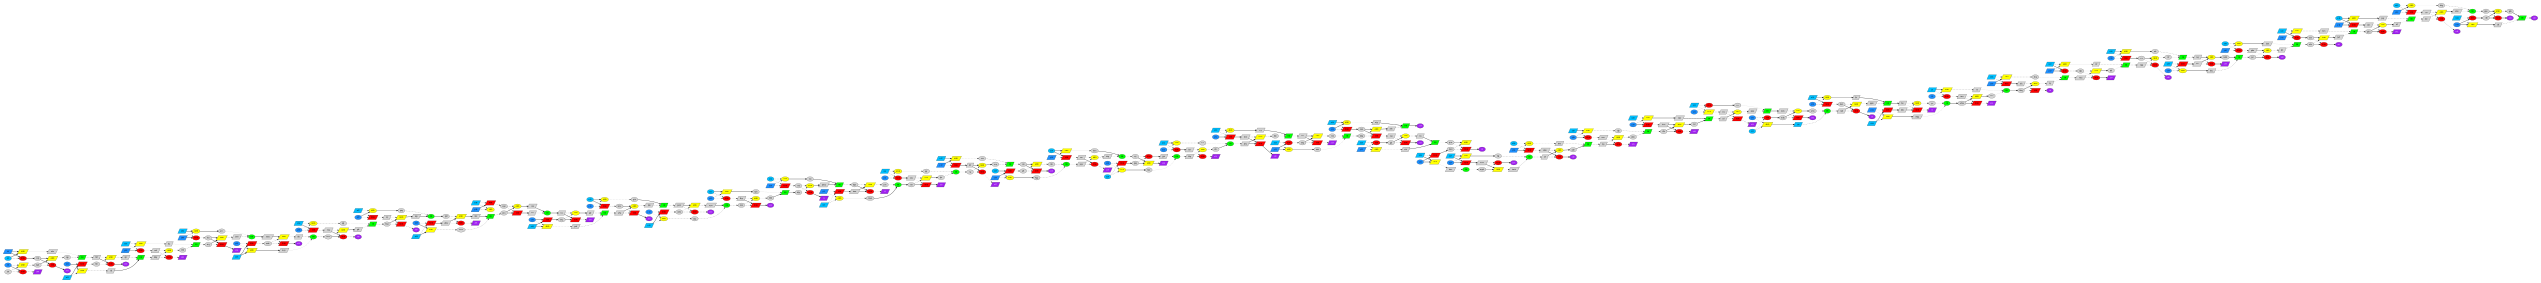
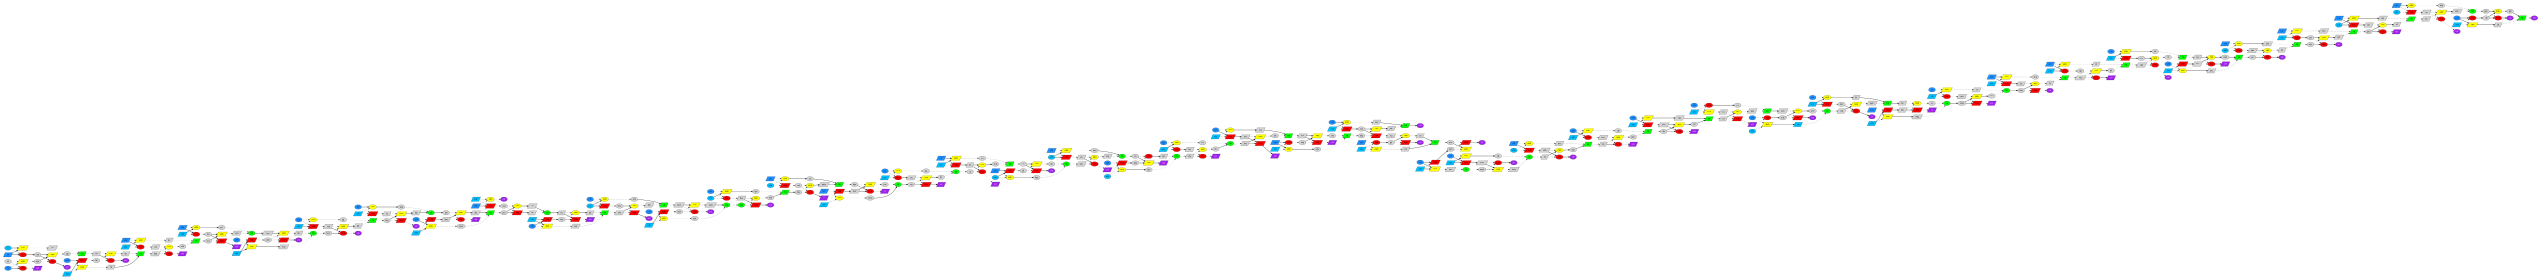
none -> (504, 199)
(741, 205) -> (741, 205)
